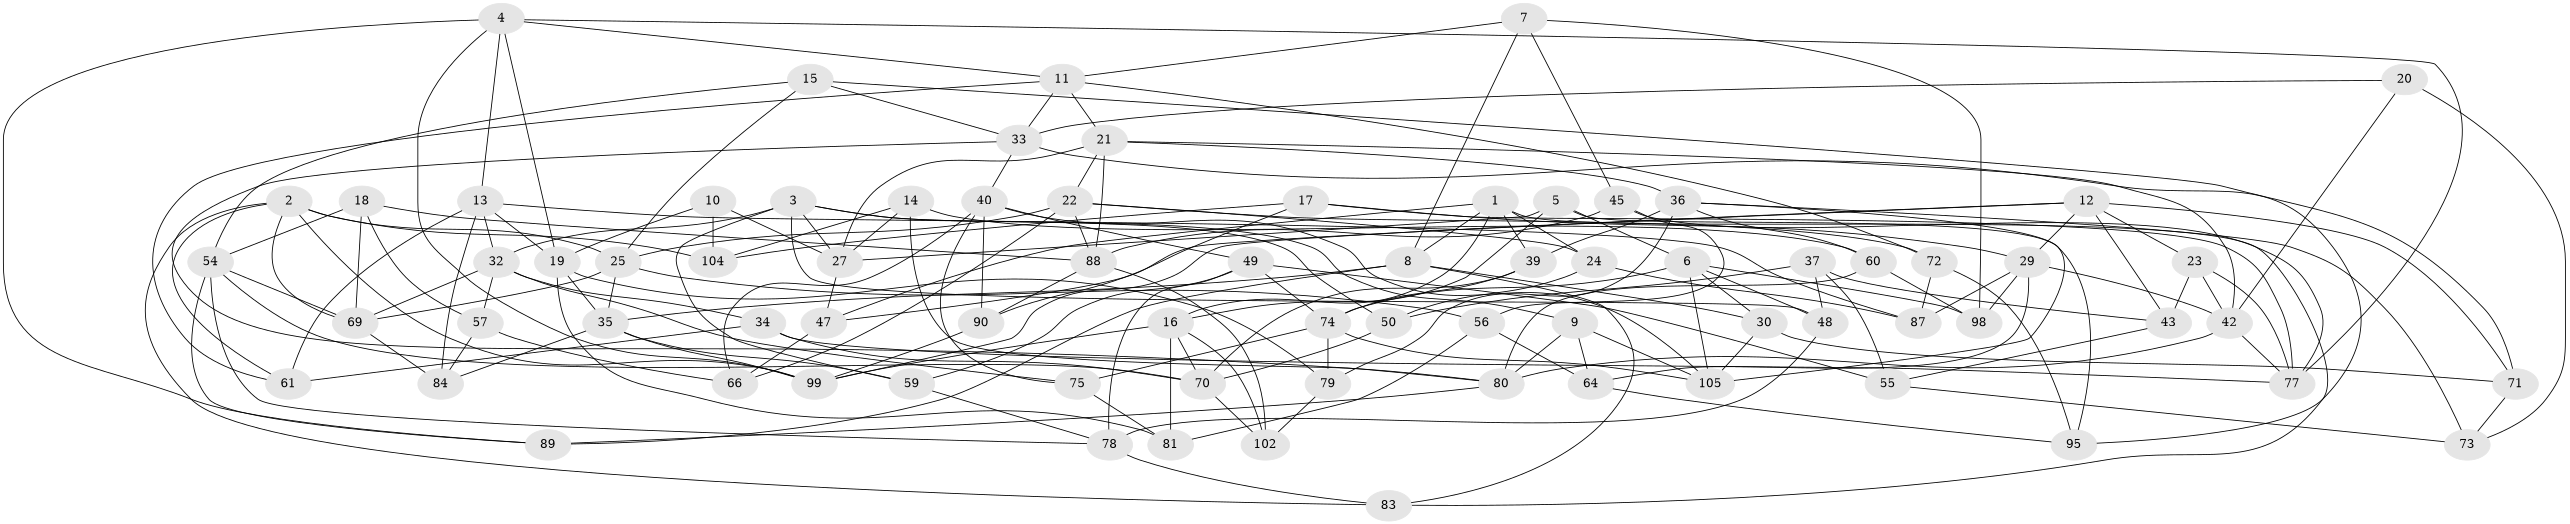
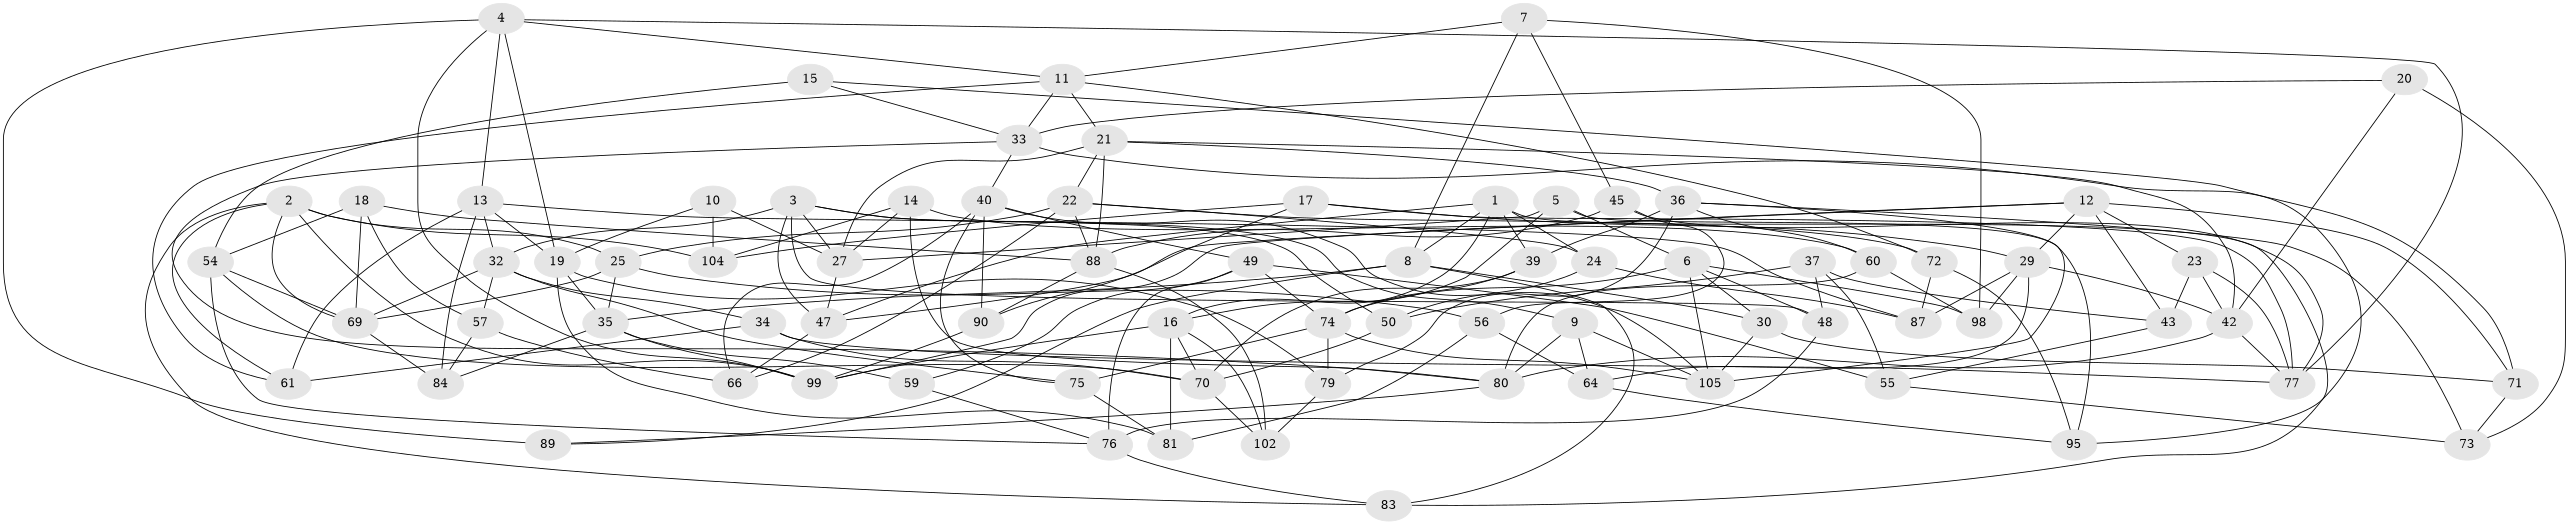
(706, 164) -> none
(711, 324) -> (779, 268)
(207, 396) -> none
(1110, 445) -> (1110, 445)
